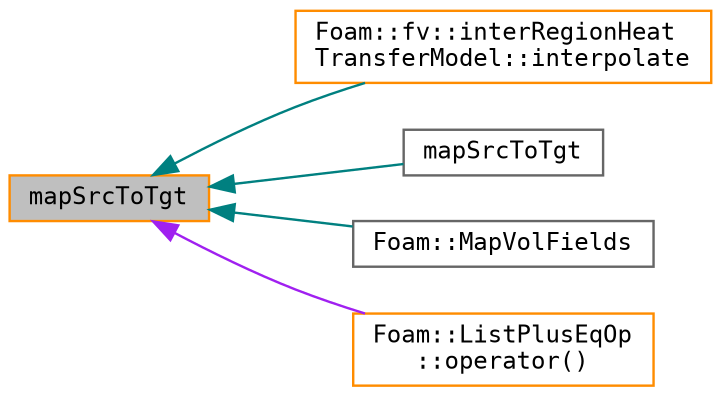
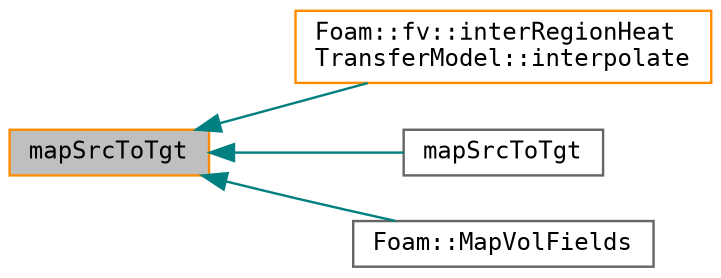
(503, 350) -> none
